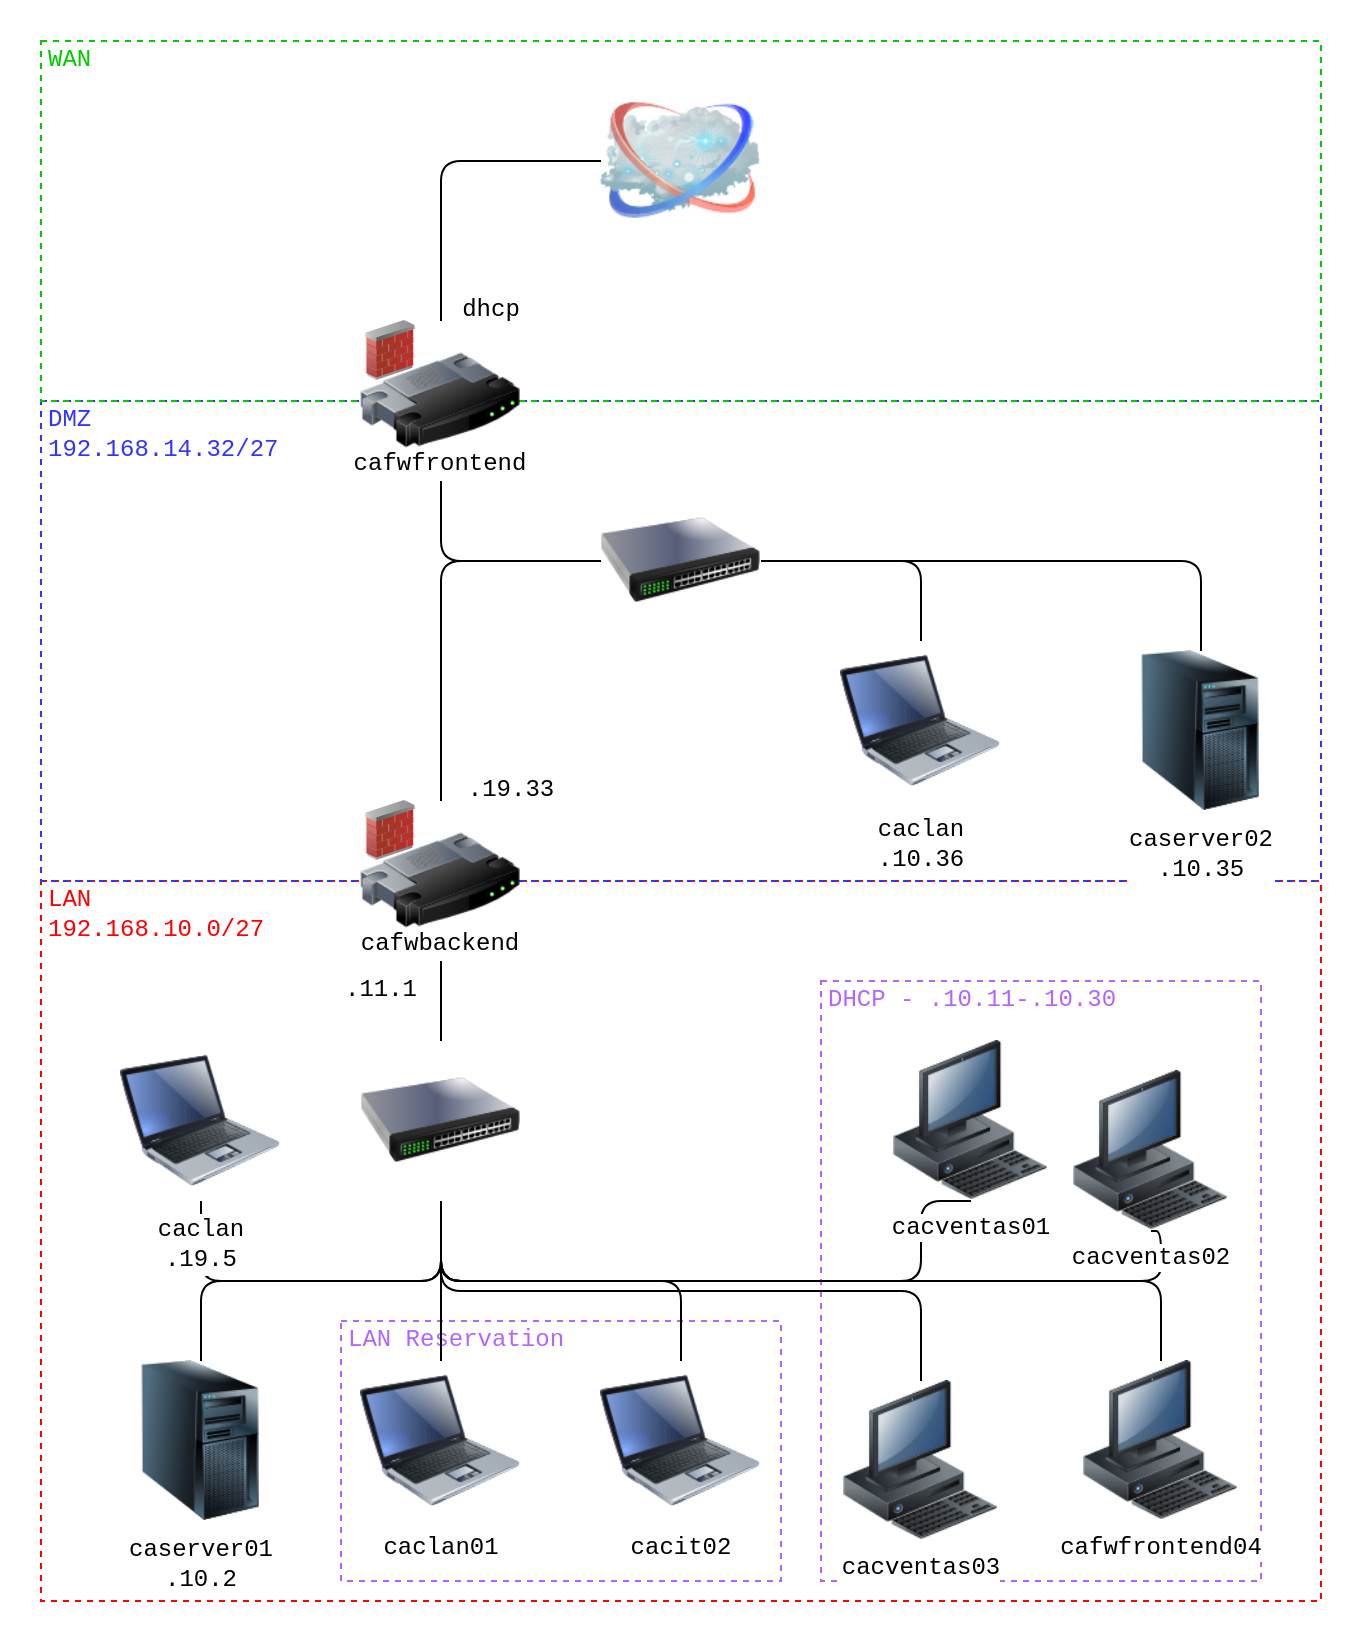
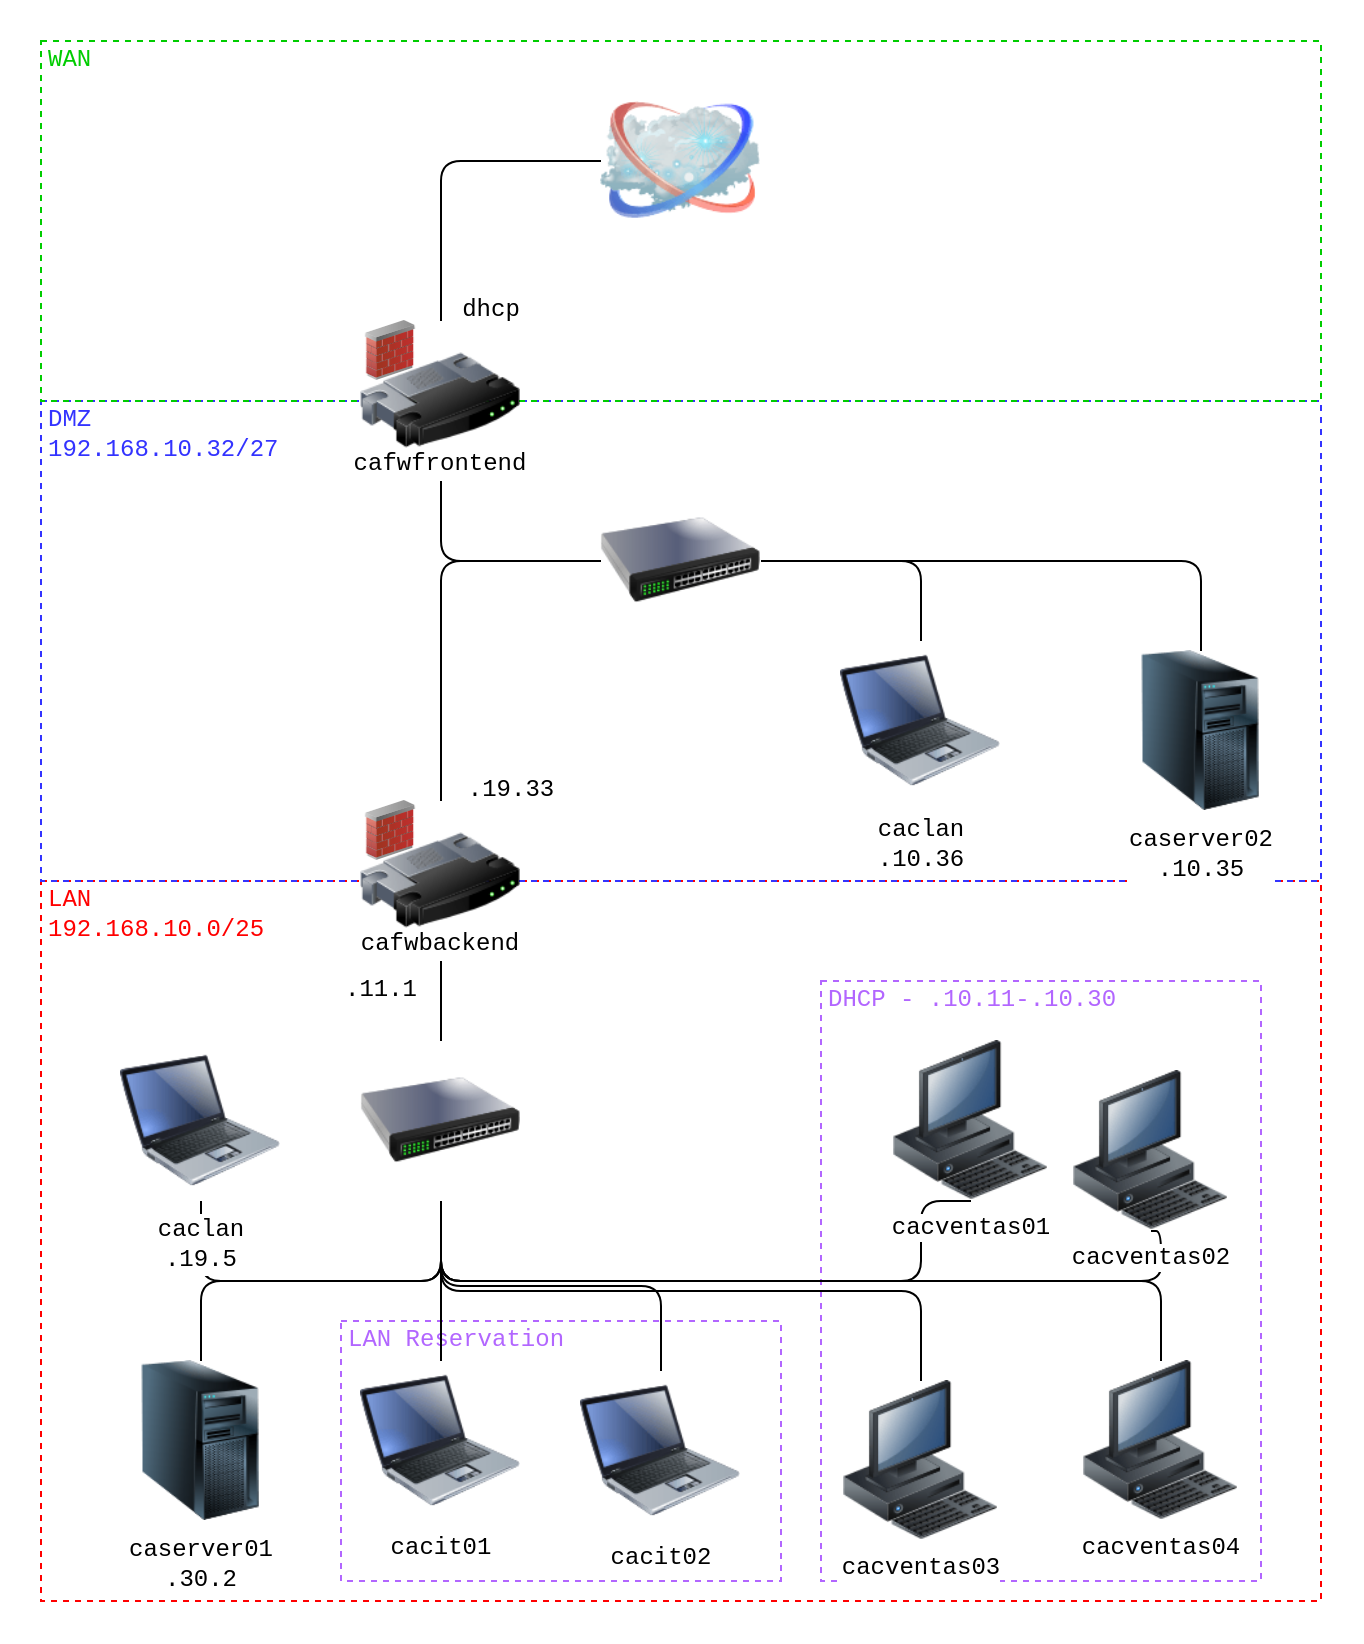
(147, 434) -> (147, 434)
(140, 914) -> (140, 914)
(681, 1441) -> (661, 1451)
(442, 1549) -> (442, 1549)
(1162, 1549) -> (1162, 1549)
(202, 1564) -> (202, 1564)
